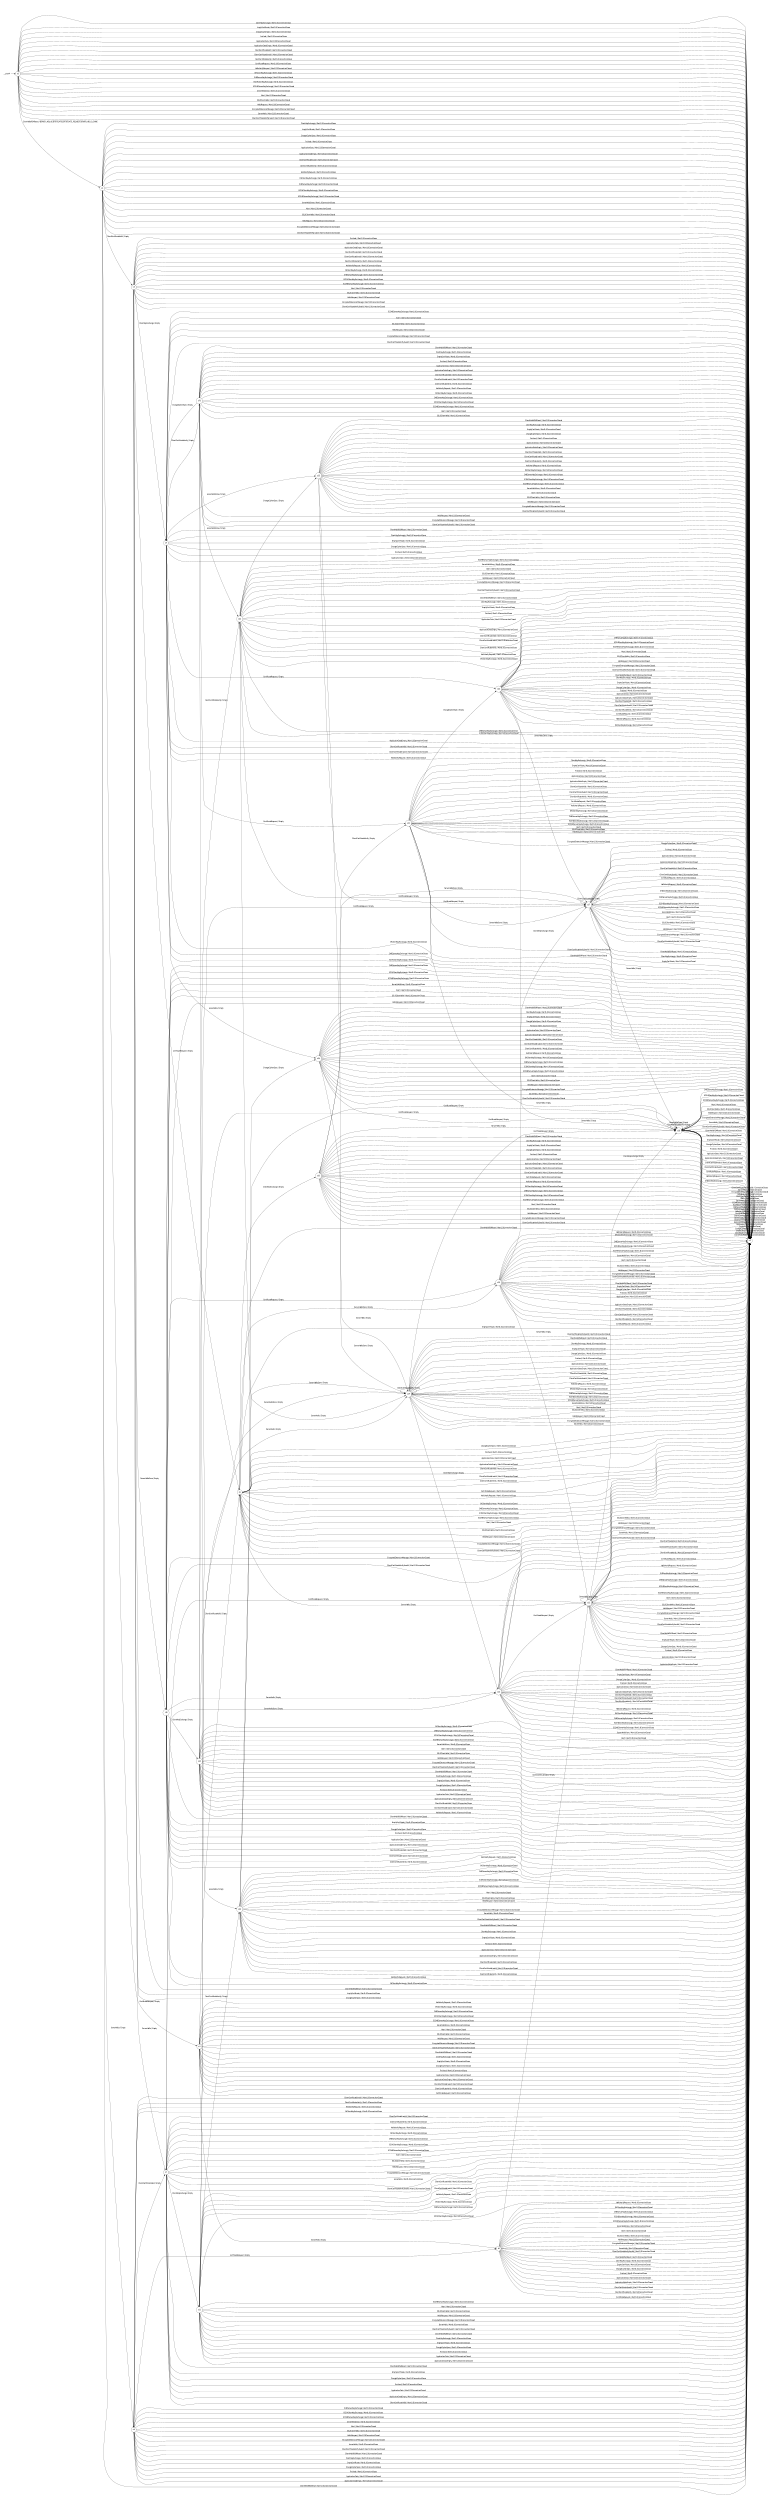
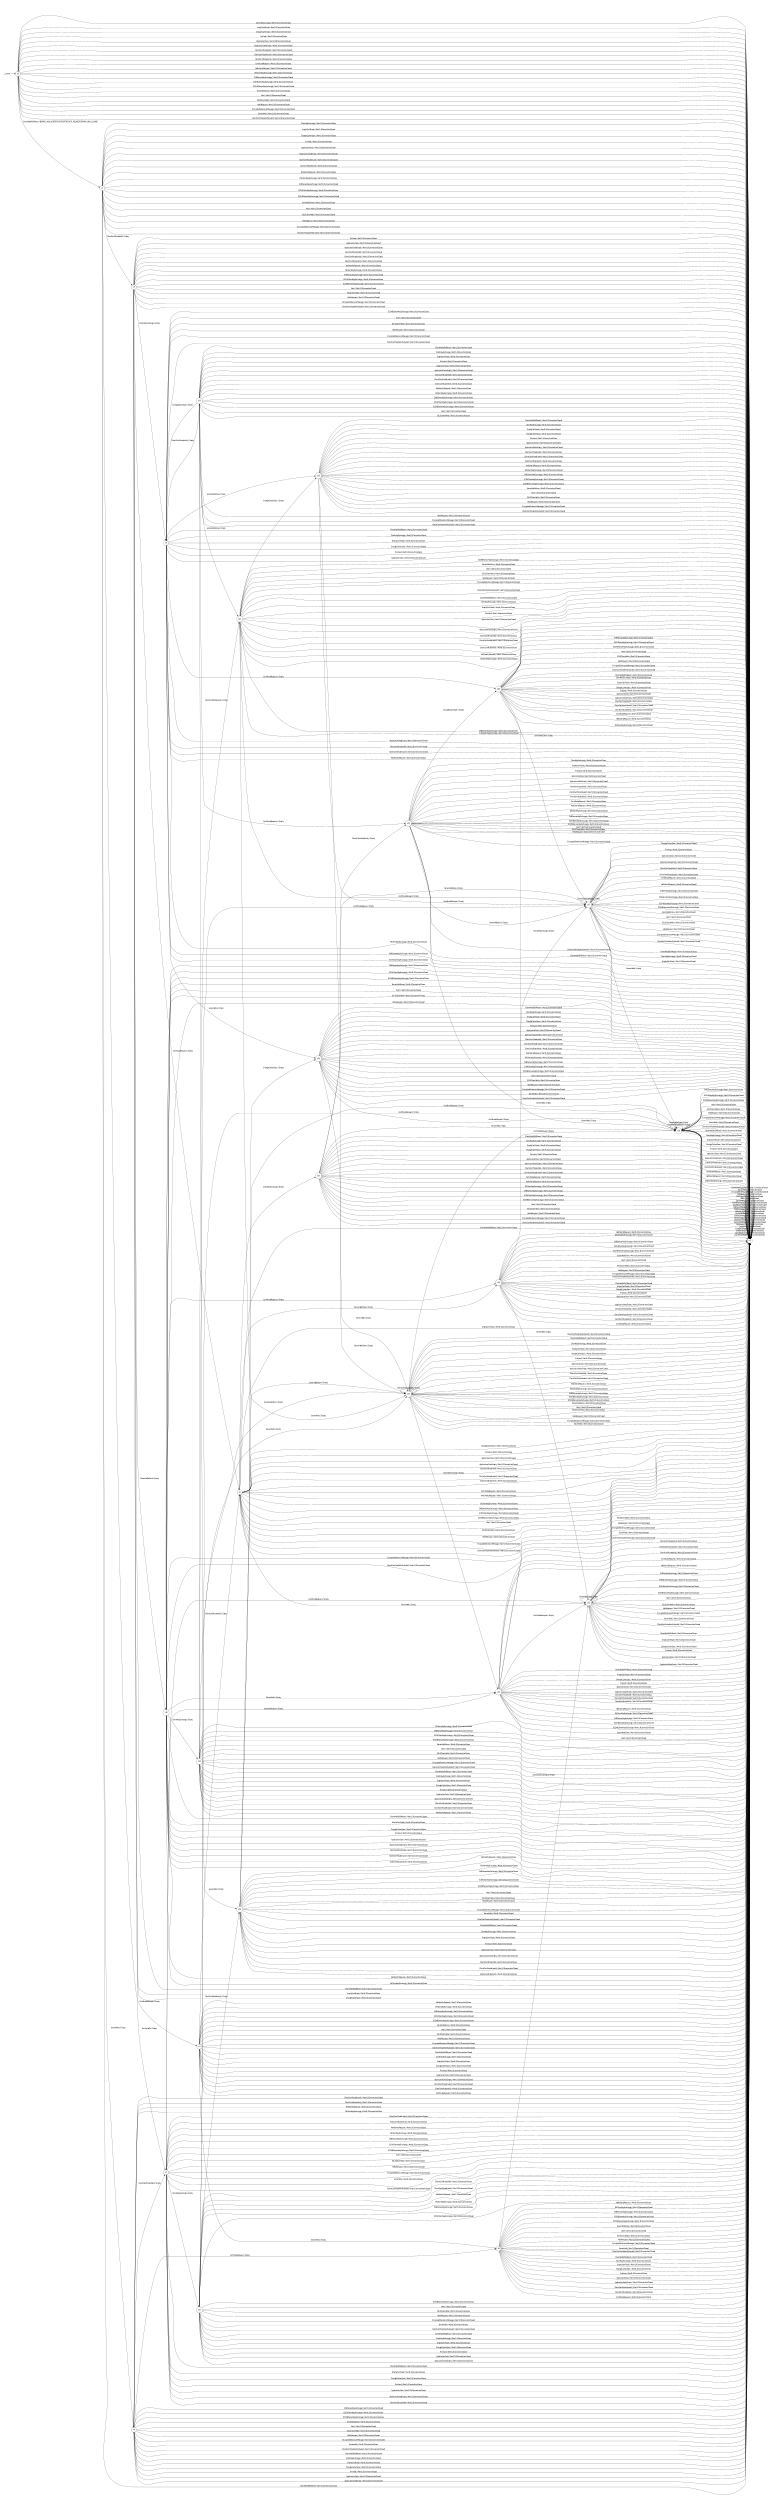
(610, 1358) -> none
